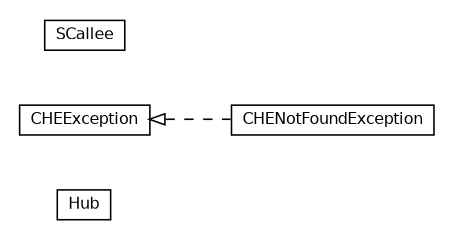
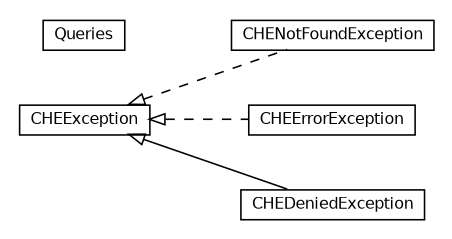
(84, 35) -> none
none -> (84, 35)
none -> (332, 119)
(84, 204) -> none
none -> (332, 204)
